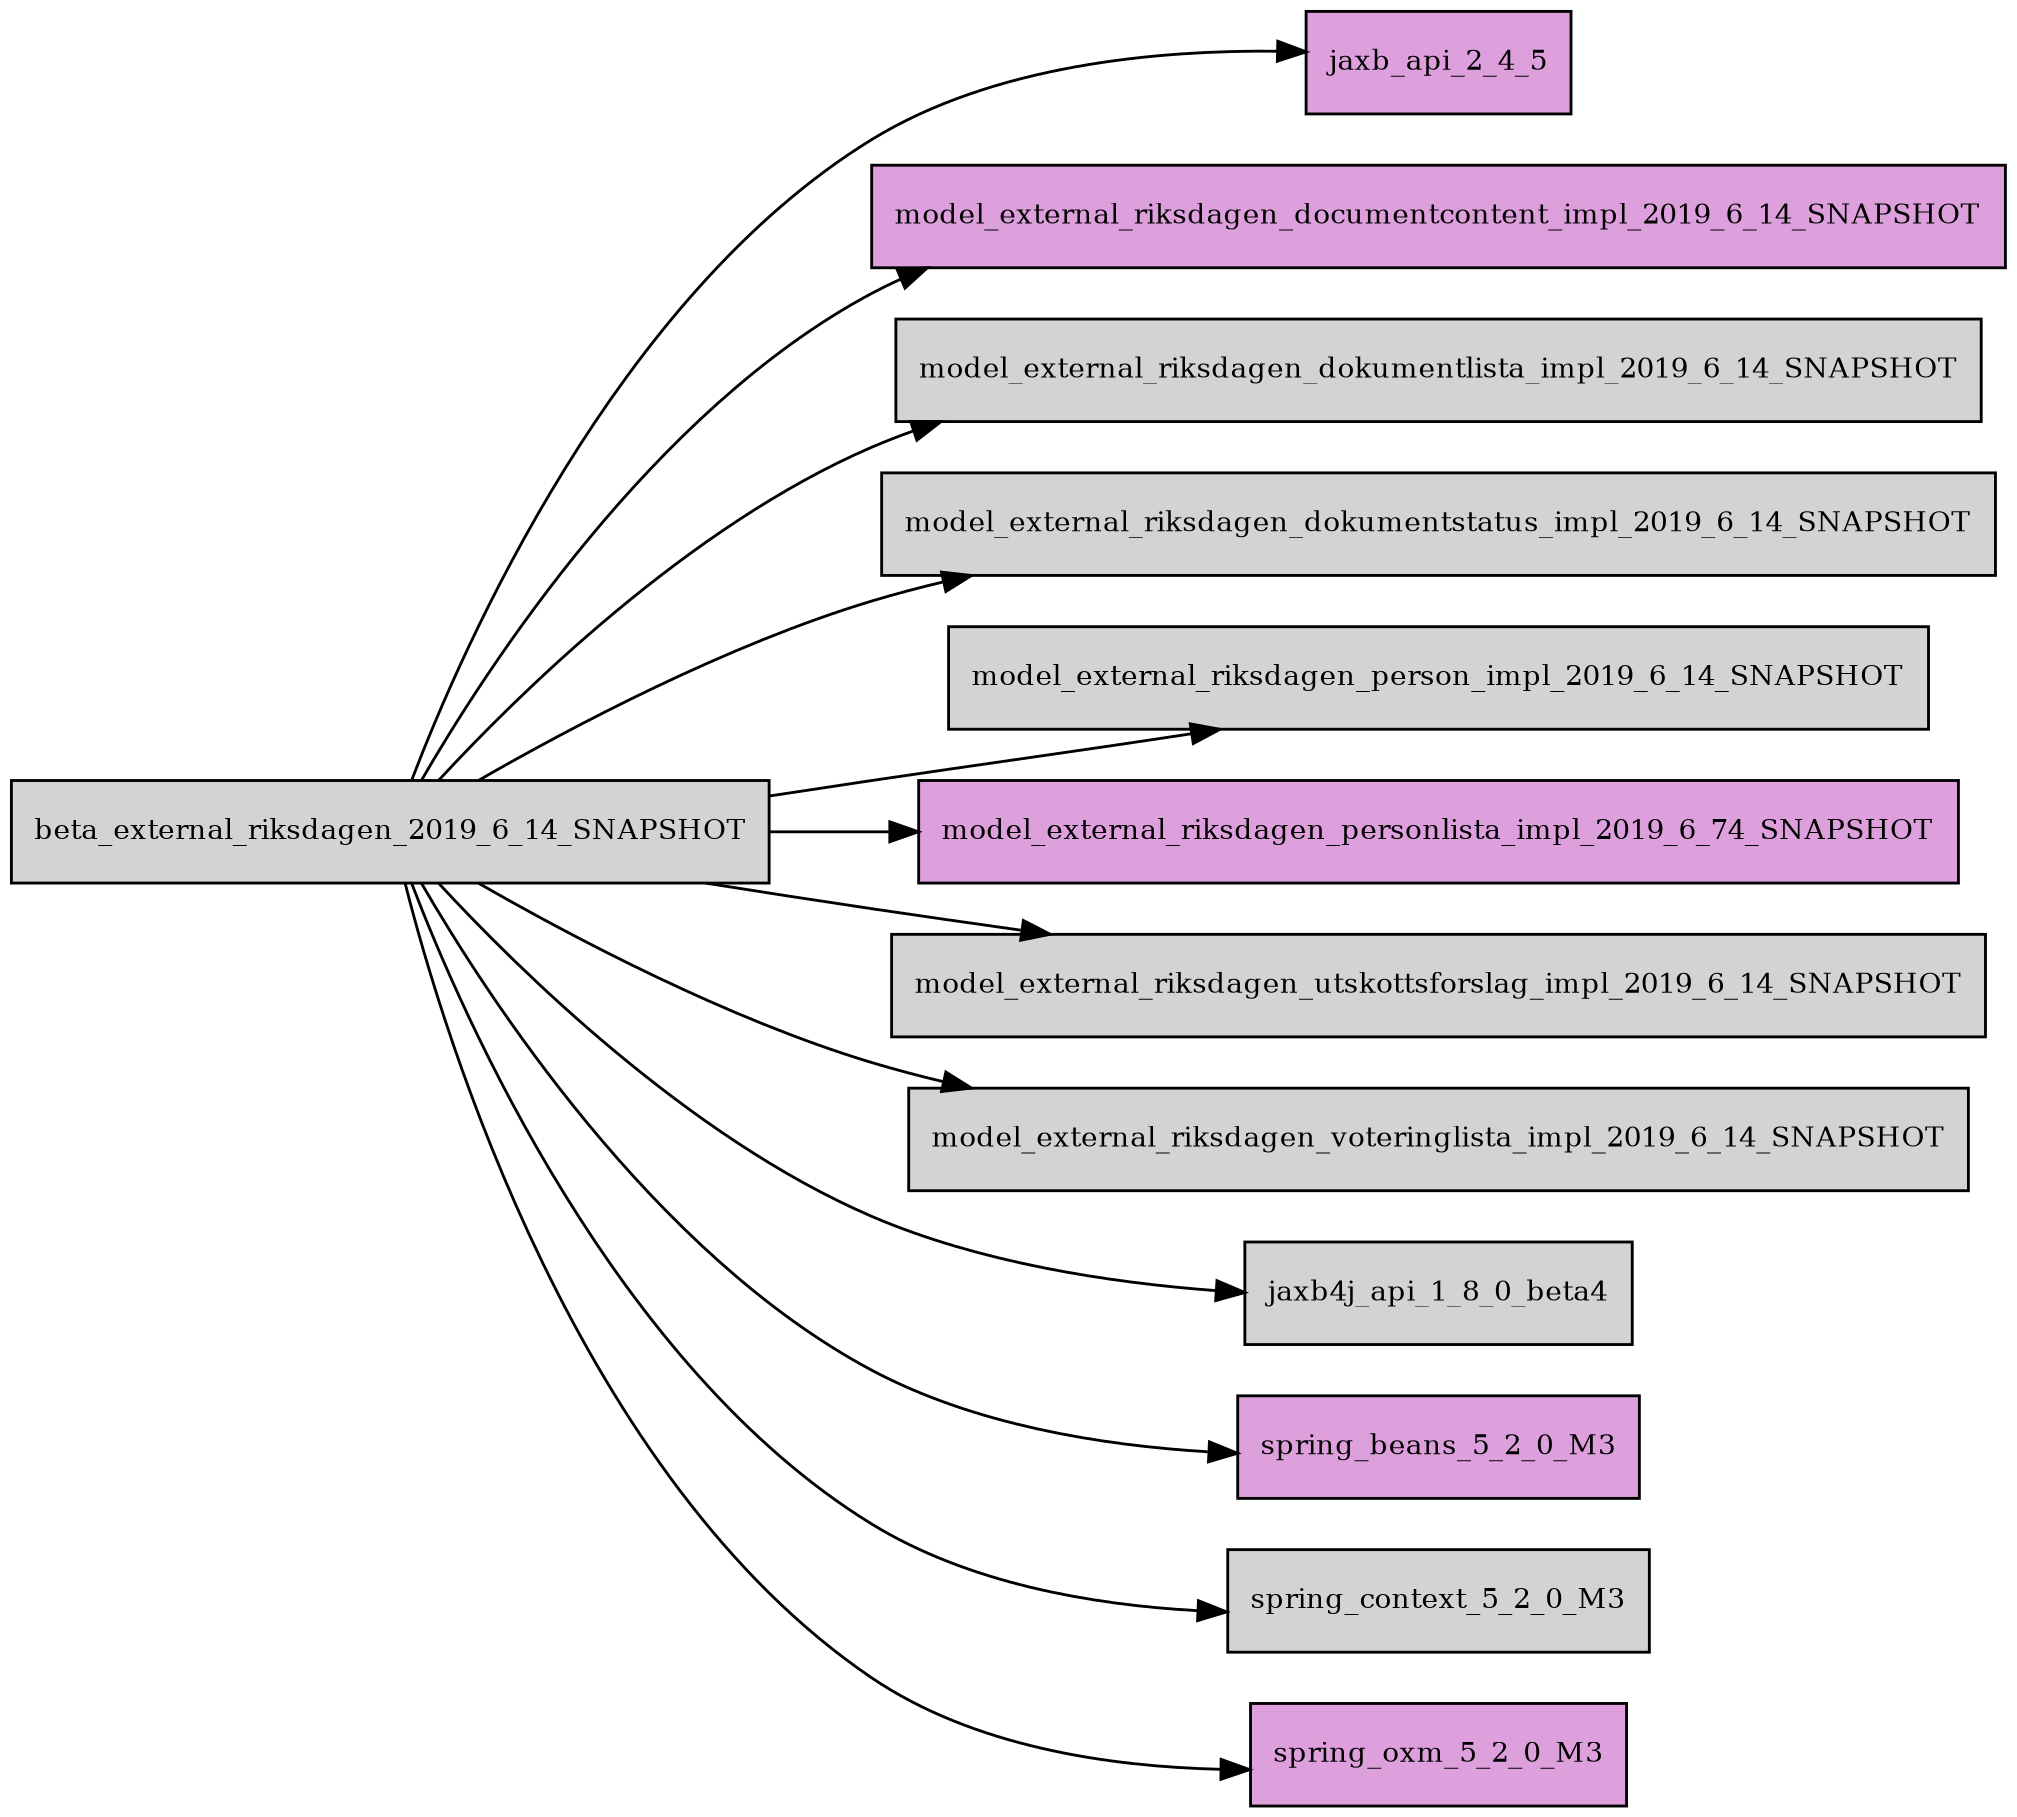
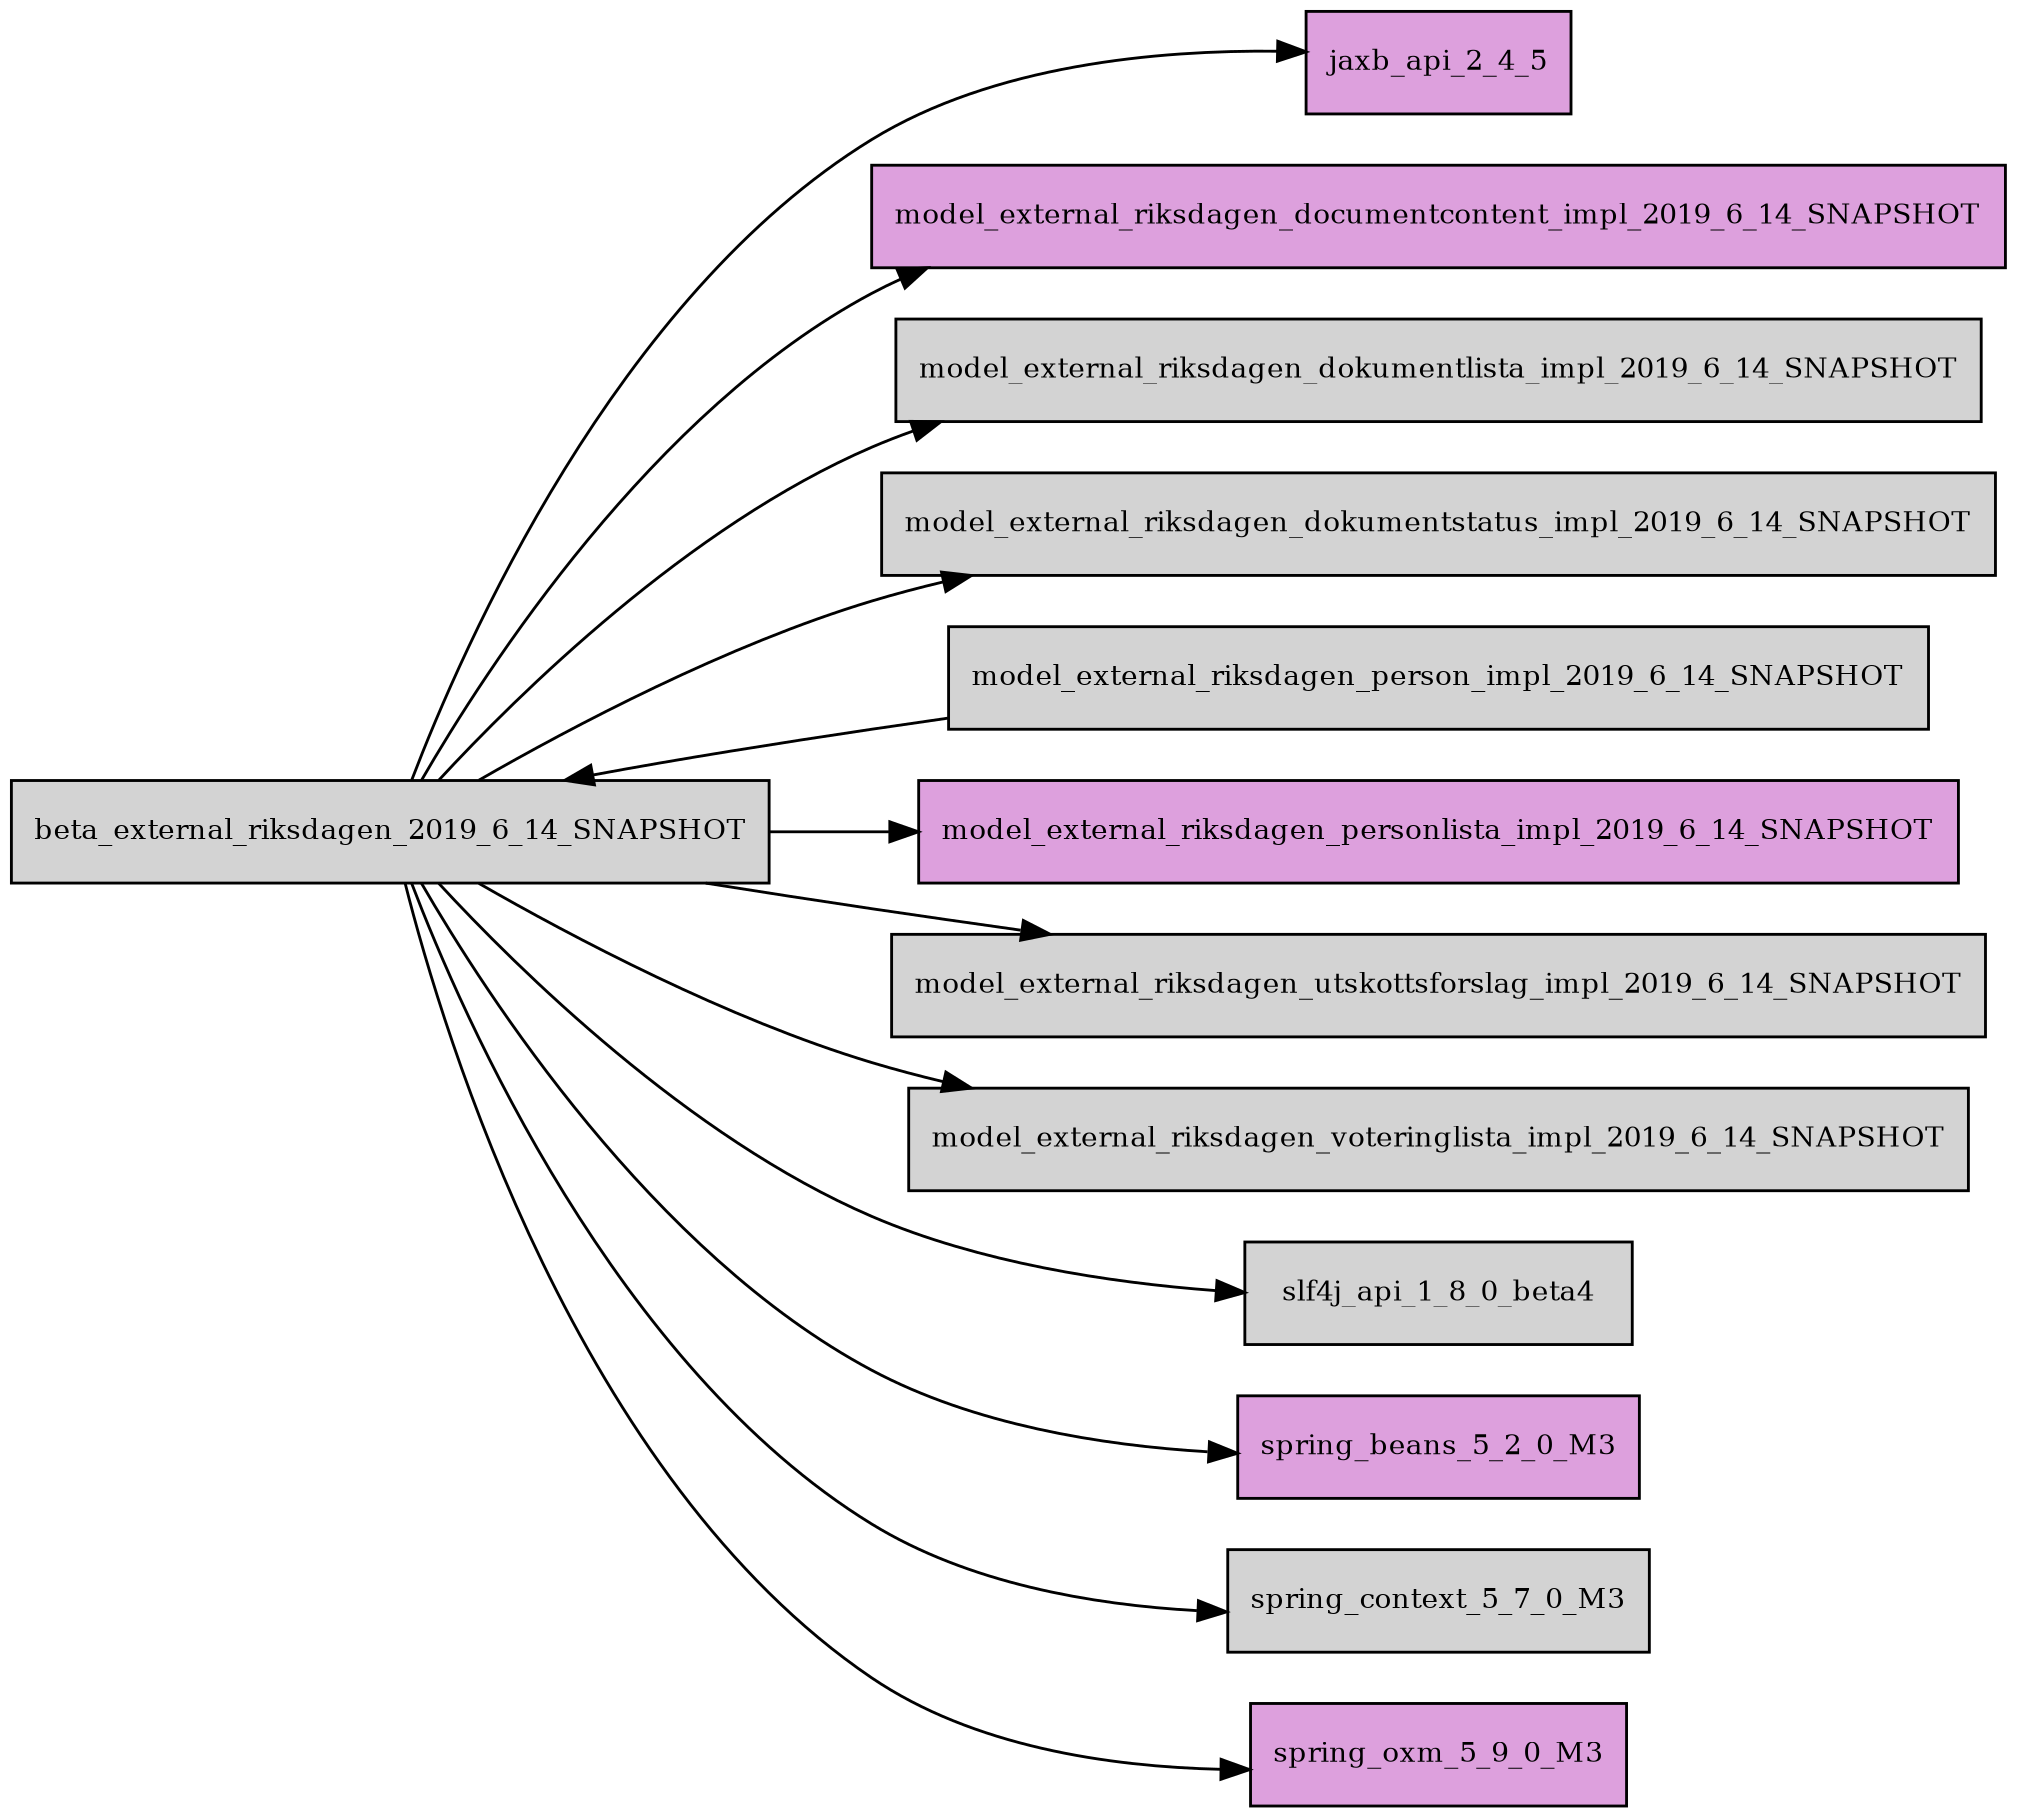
(980, 765) -> (770, 745)
(1439, 832) -> (1439, 832)
(1439, 1293) -> (1439, 1293)
(1439, 1601) -> (1439, 1601)
(1439, 1755) -> (1439, 1755)
